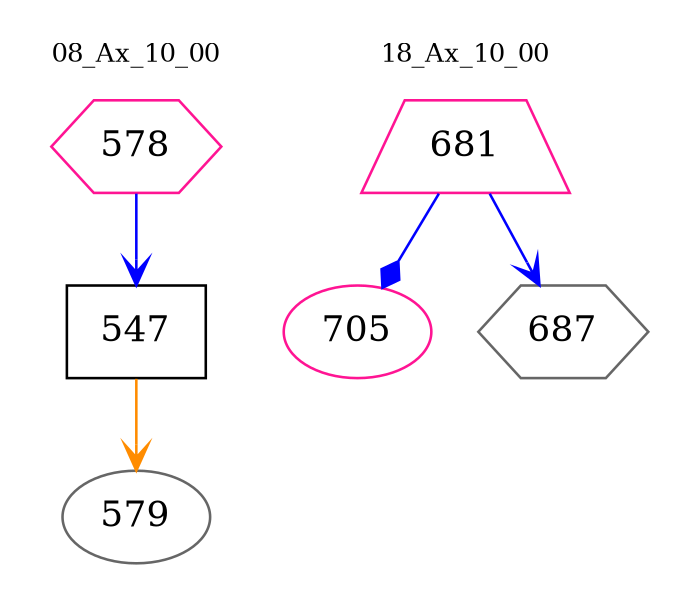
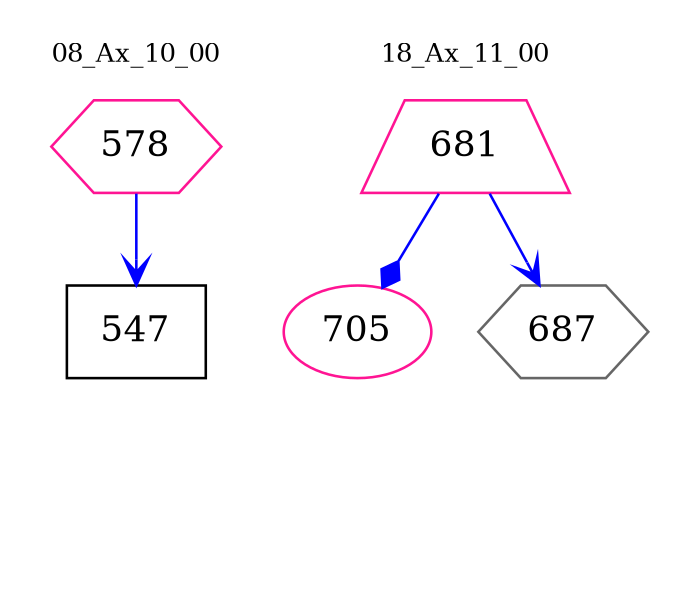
(466, 55) -> (466, 55)
(136, 517) -> none
